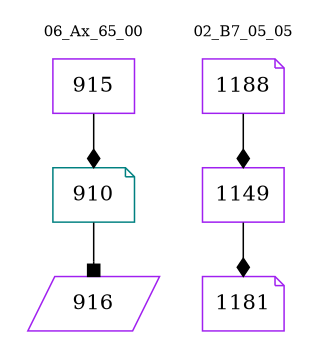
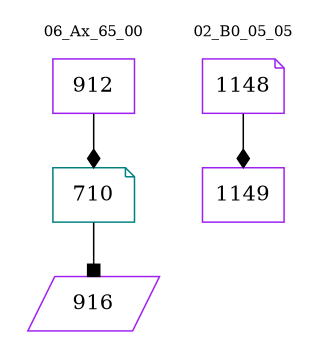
(243, 32) -> (243, 32)
(94, 86) -> (94, 86)
(243, 86) -> (243, 86)
(94, 195) -> (94, 195)
(243, 304) -> none
